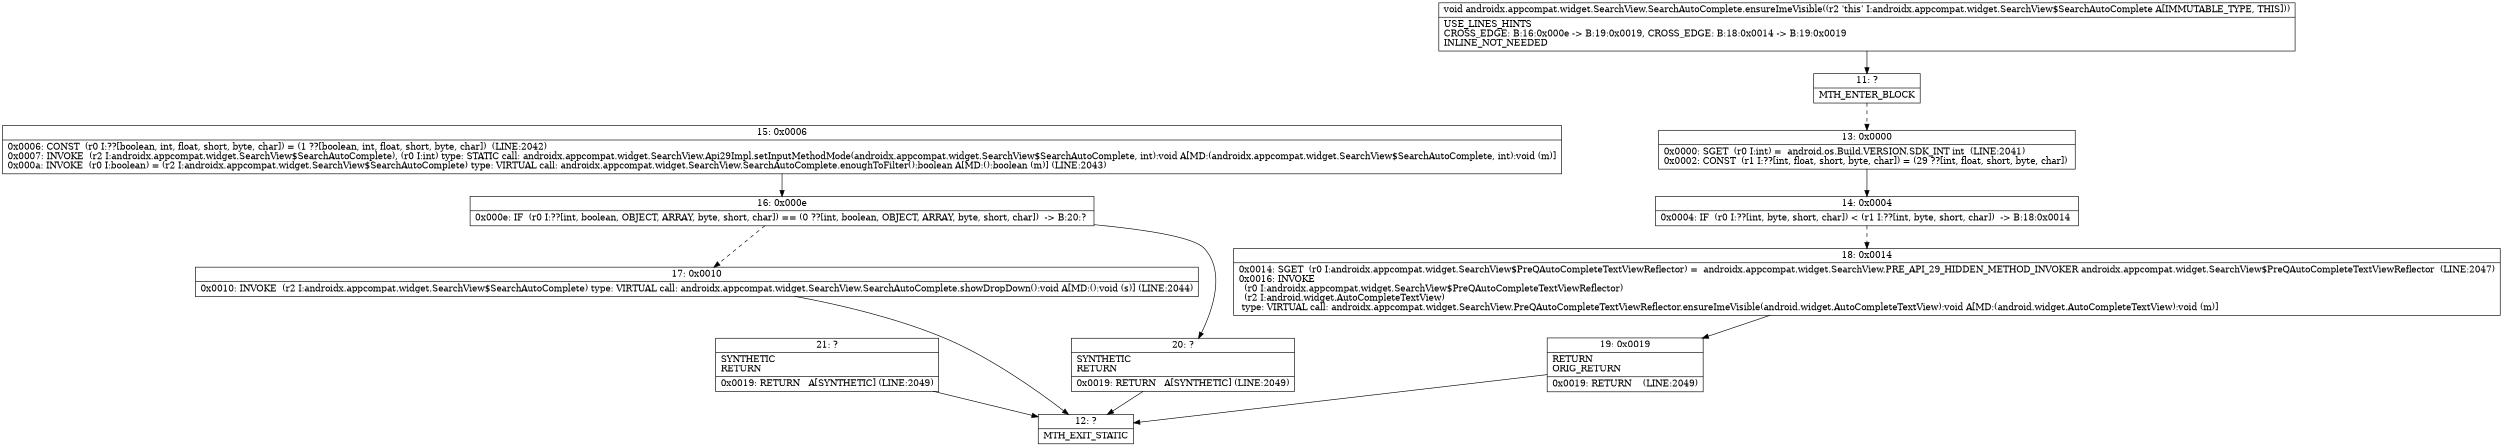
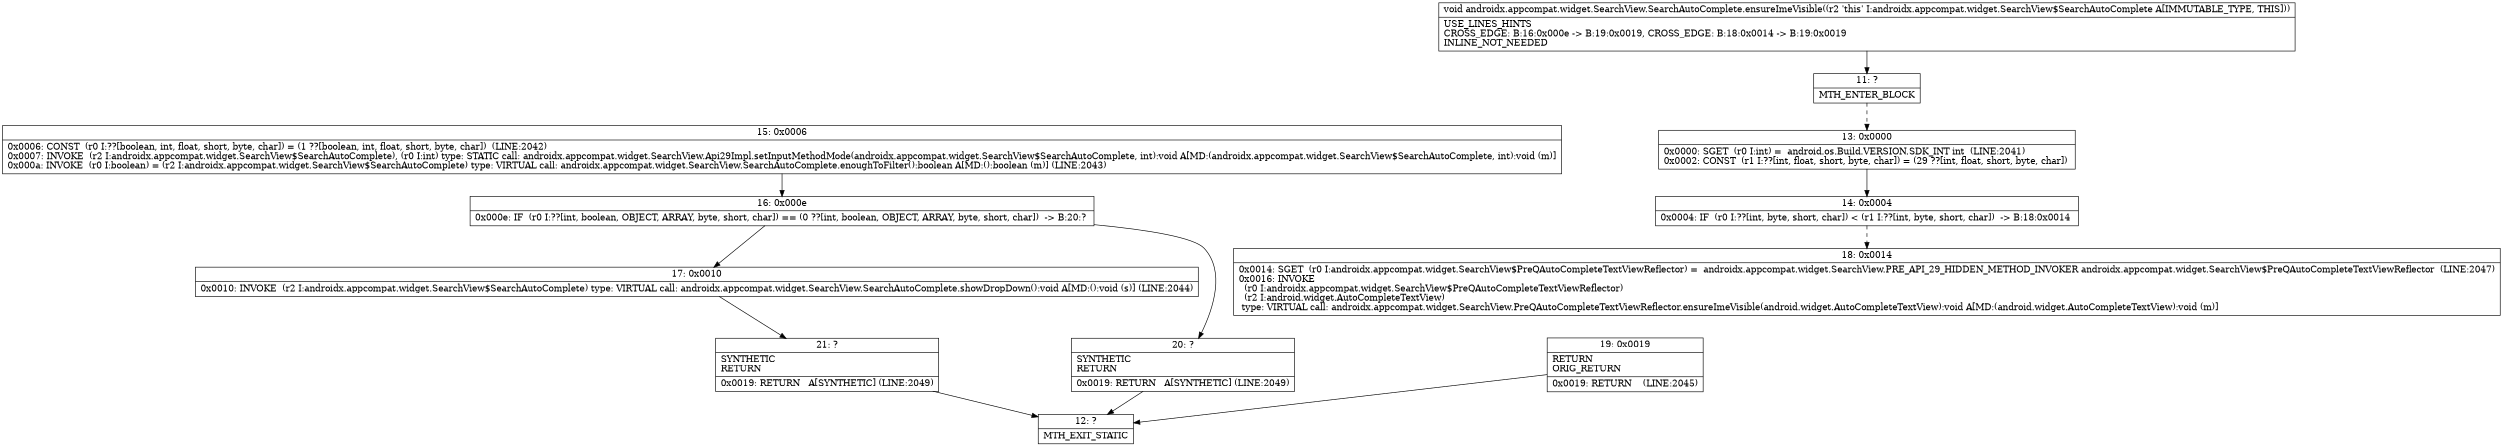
(742, 244) -> (742, 244)
(1739, 326) -> none
(937, 335) -> (750, 316)
(1625, 384) -> (1625, 384)
